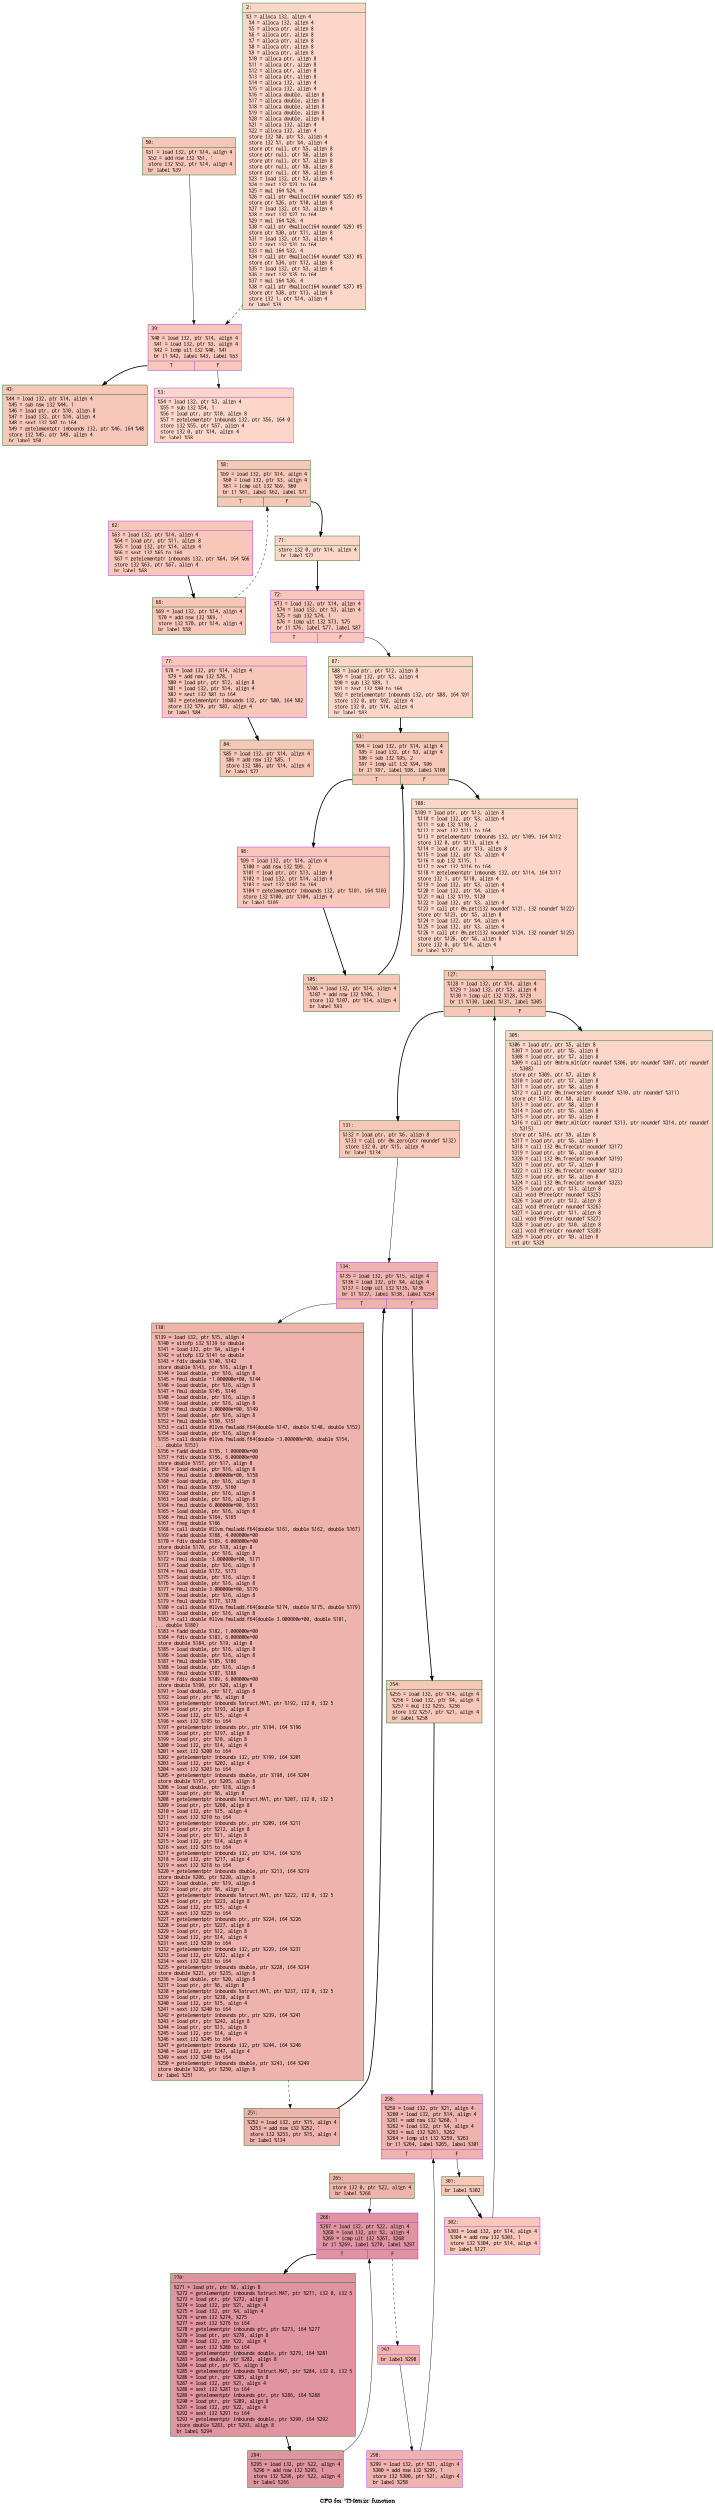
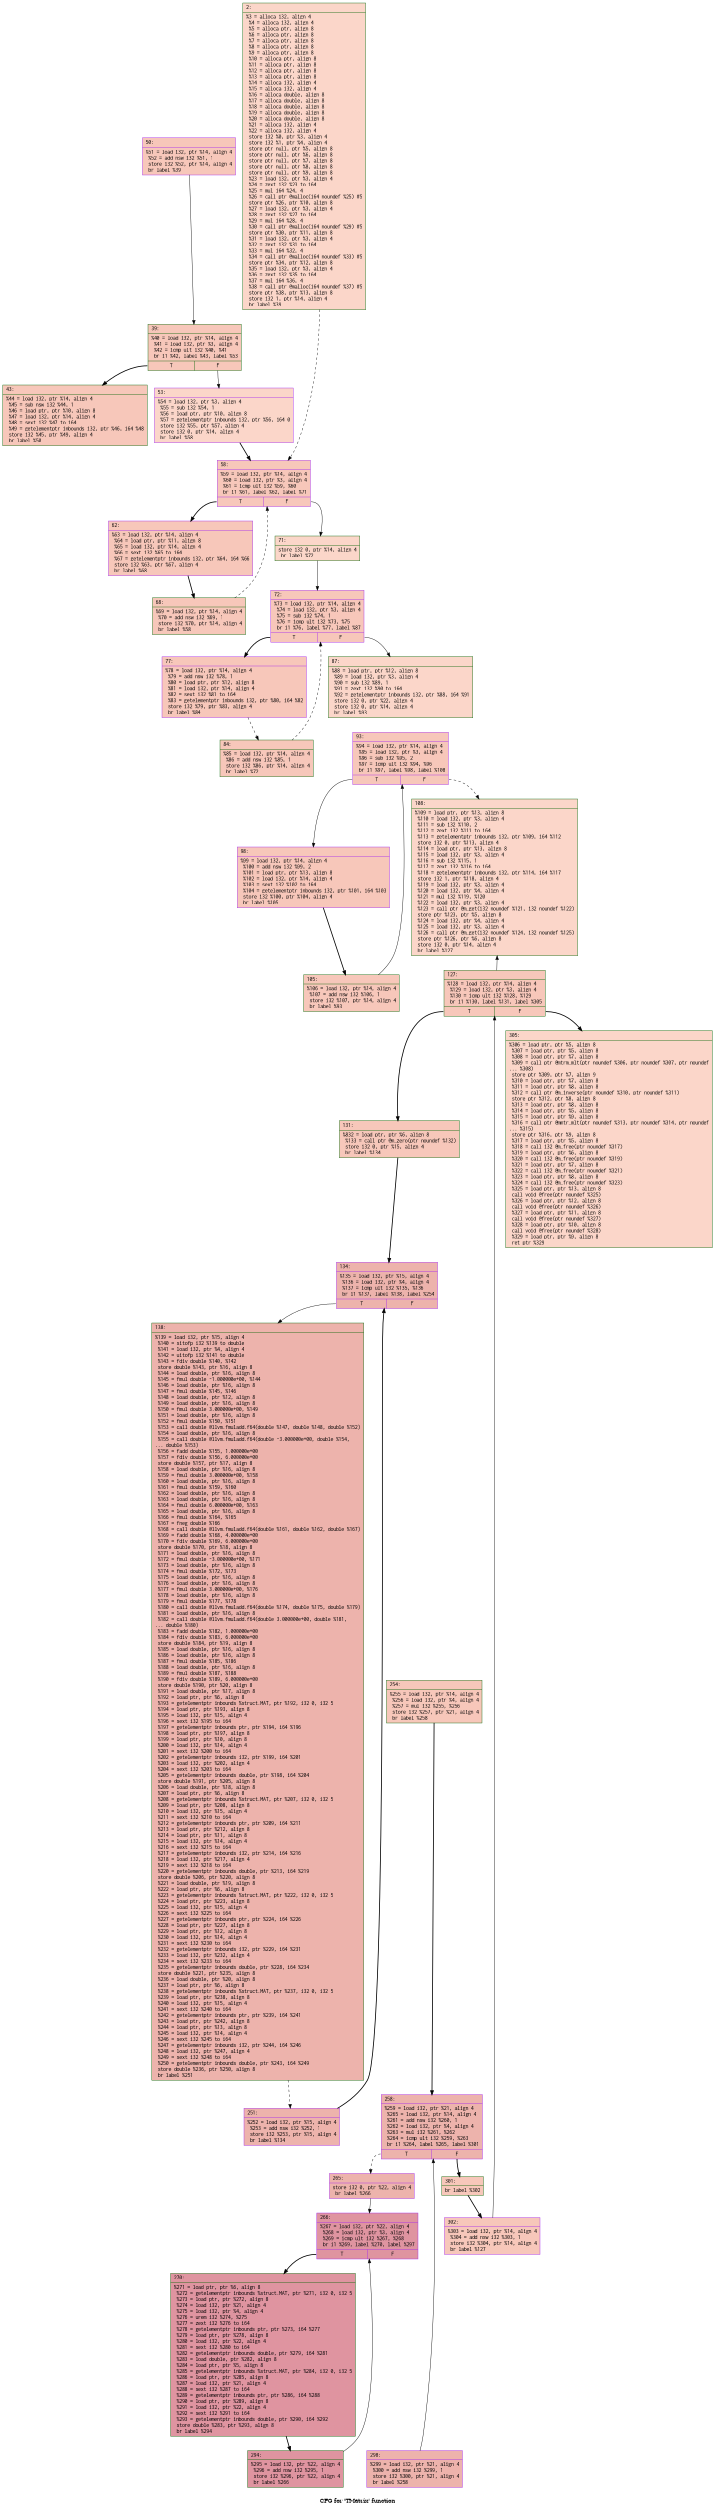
(189, 156) -> (189, 156)
(236, 314) -> (313, 385)
(195, 347) -> (195, 347)
none -> (244, 450)
(264, 483) -> (264, 483)
none -> (203, 507)
(322, 514) -> (322, 514)
(317, 573) -> (317, 573)
none -> (256, 642)
none -> (317, 697)
(372, 701) -> (372, 701)
(401, 723) -> none
(252, 727) -> (252, 727)
(401, 758) -> (401, 758)
(465, 784) -> (465, 784)
(322, 803) -> (322, 803)
(404, 885) -> (404, 885)
(492, 961) -> (497, 965)
(552, 1075) -> (552, 1075)
(386, 1135) -> (386, 1135)
(394, 1208) -> (394, 1208)
(387, 1294) -> (387, 1294)
(205, 1397) -> (205, 1397)
(418, 1493) -> none
(430, 2114) -> (430, 2114)
(292, 2127) -> (292, 2127)
none -> (373, 2160)
(458, 2166) -> (458, 2166)
(372, 2186) -> (372, 2186)
(399, 2355) -> none
